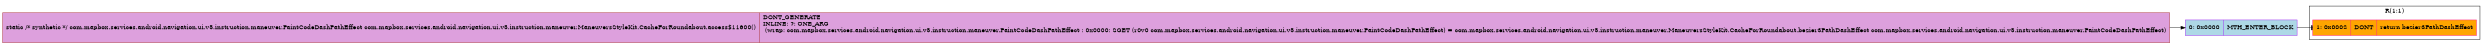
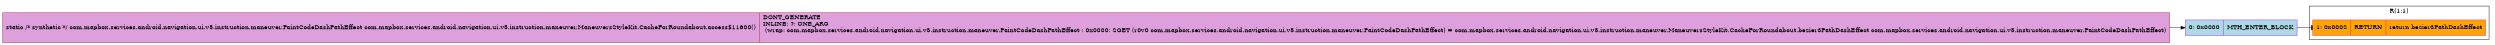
(2364, 28) -> (2368, 28)
